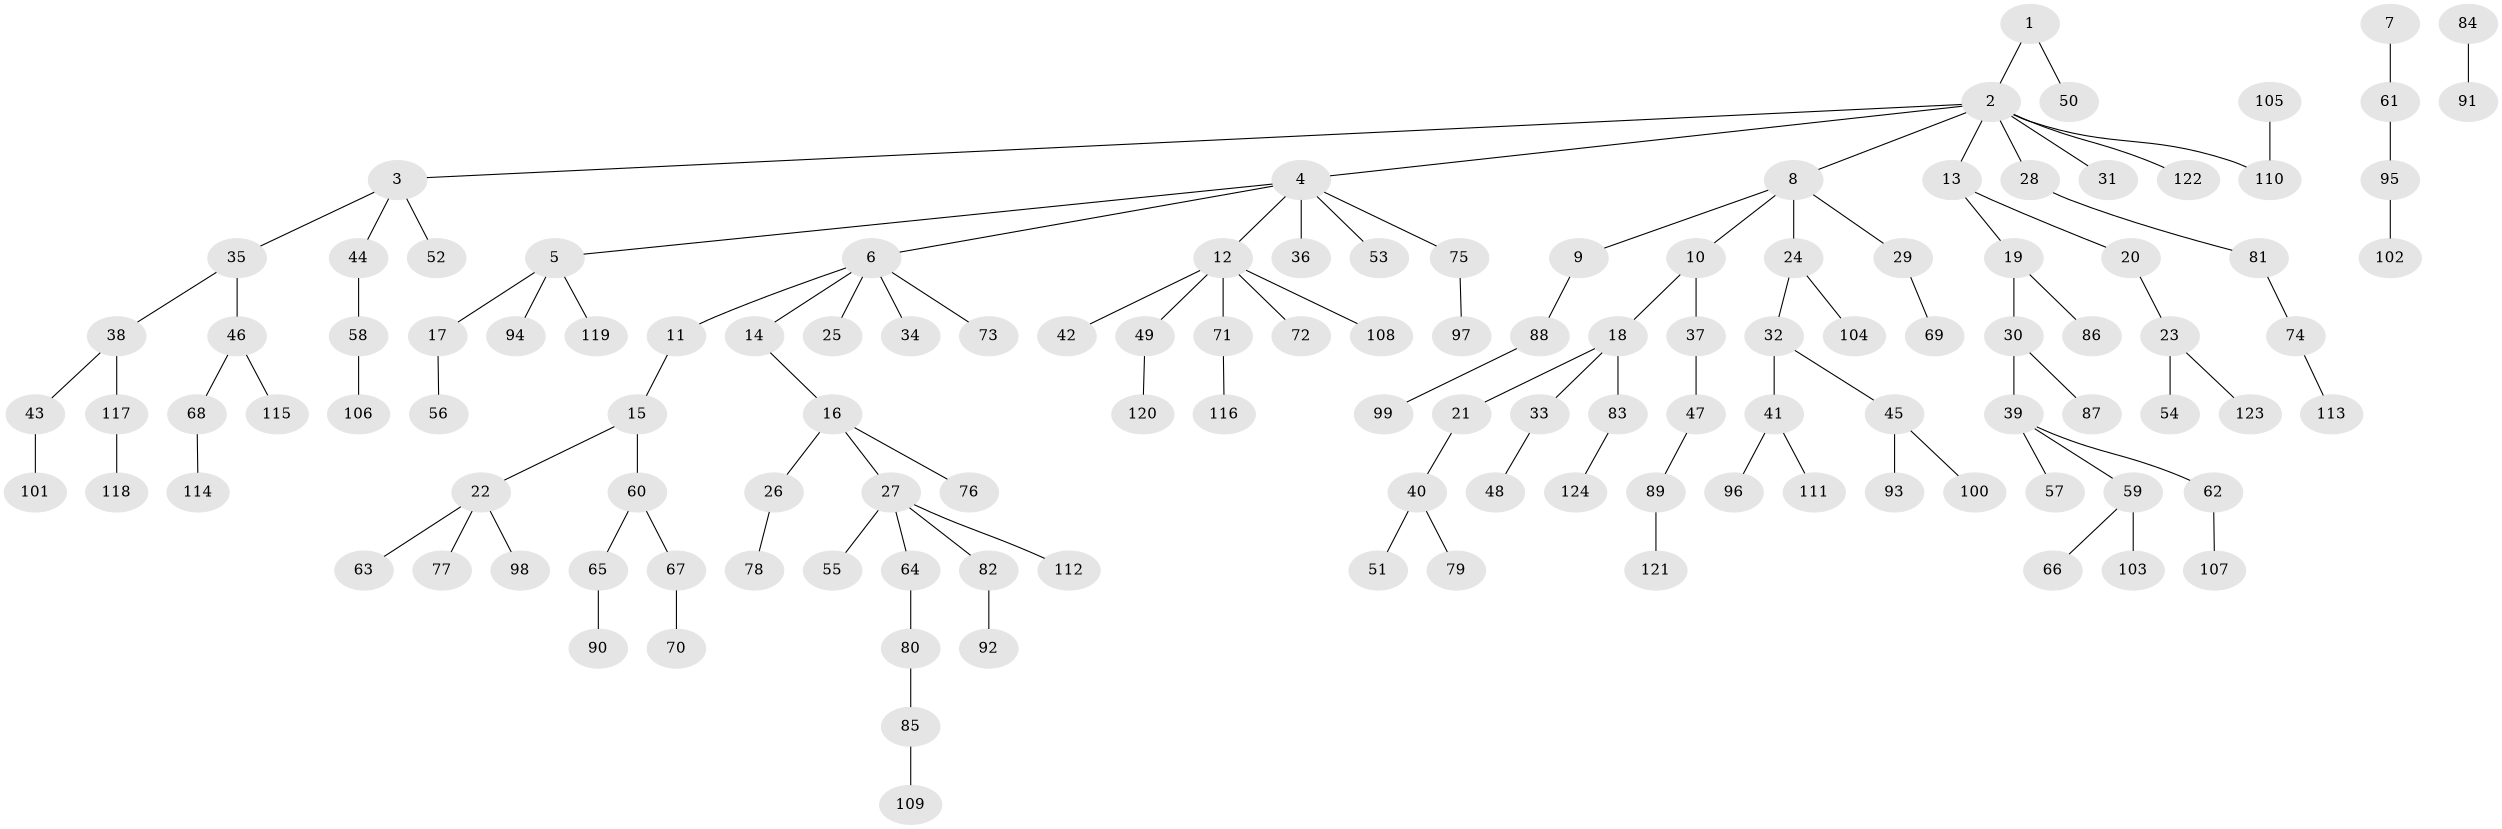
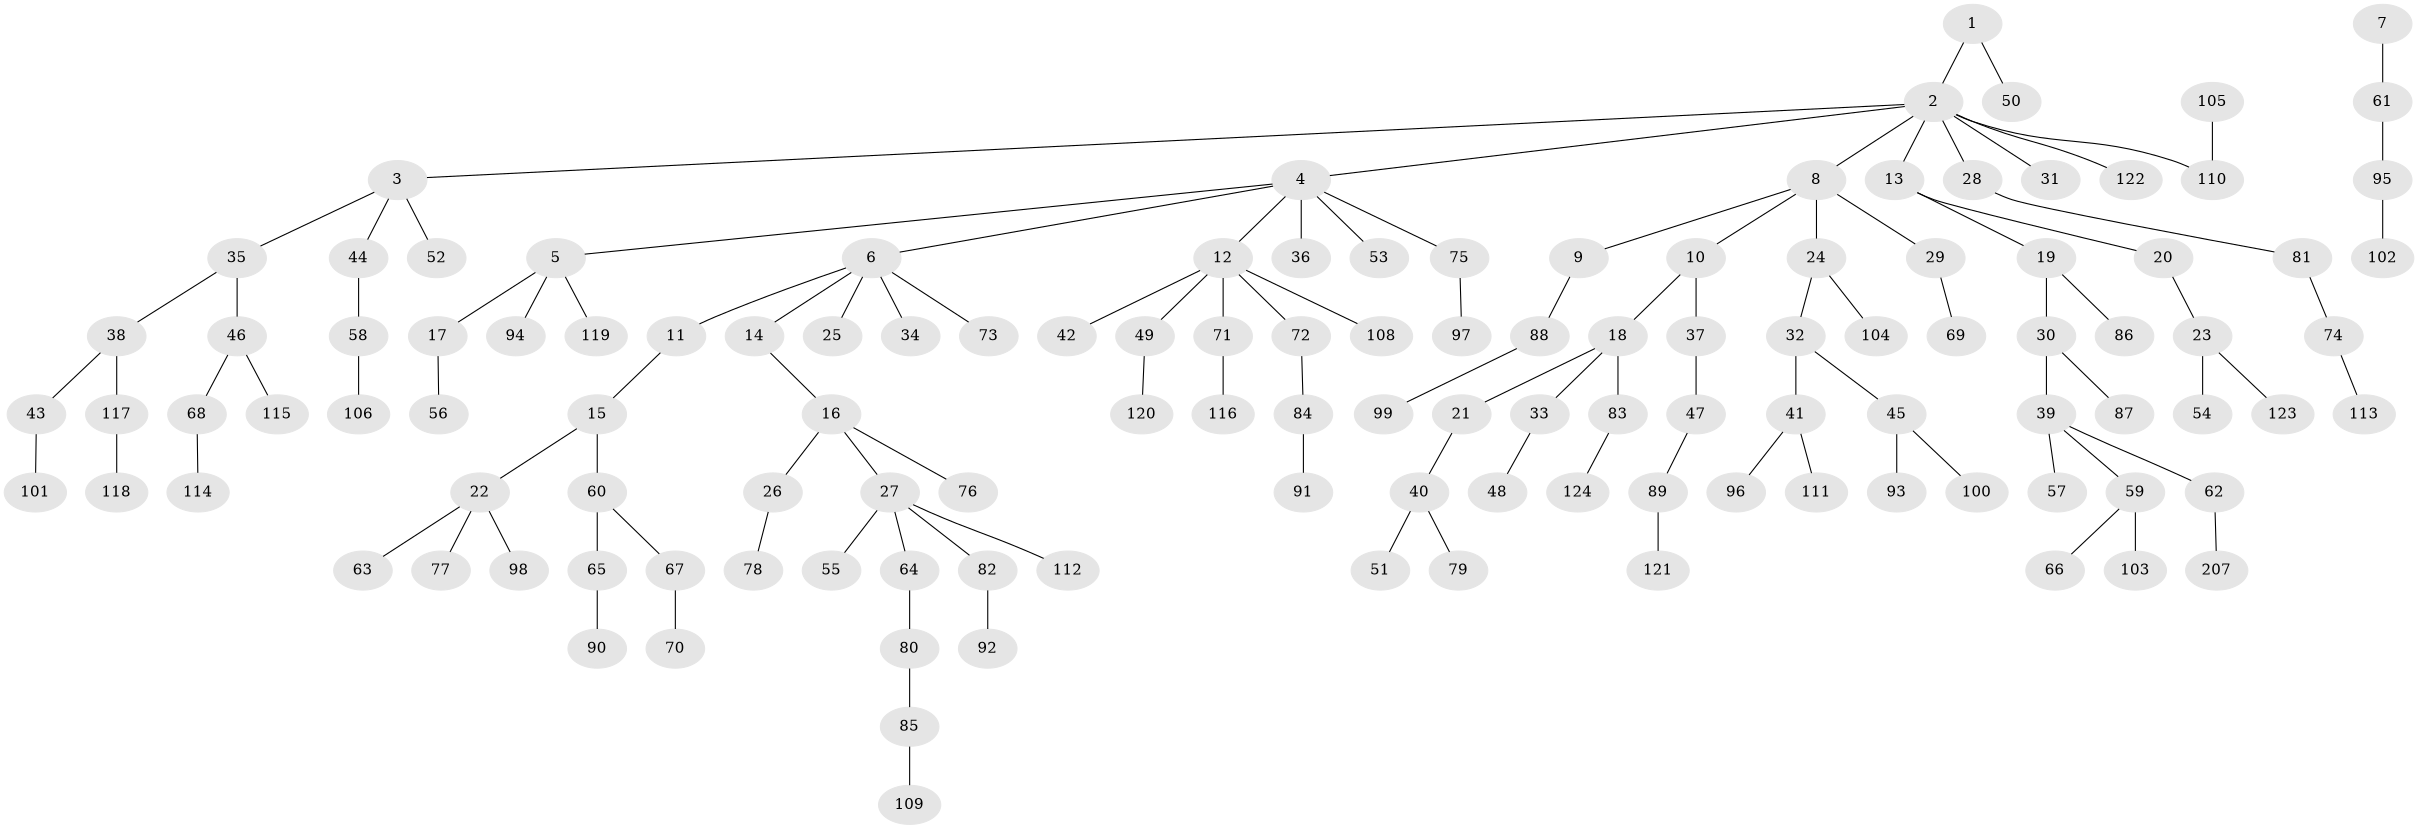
none -> (1302, 375)
(2215, 571) -> (2217, 571)
